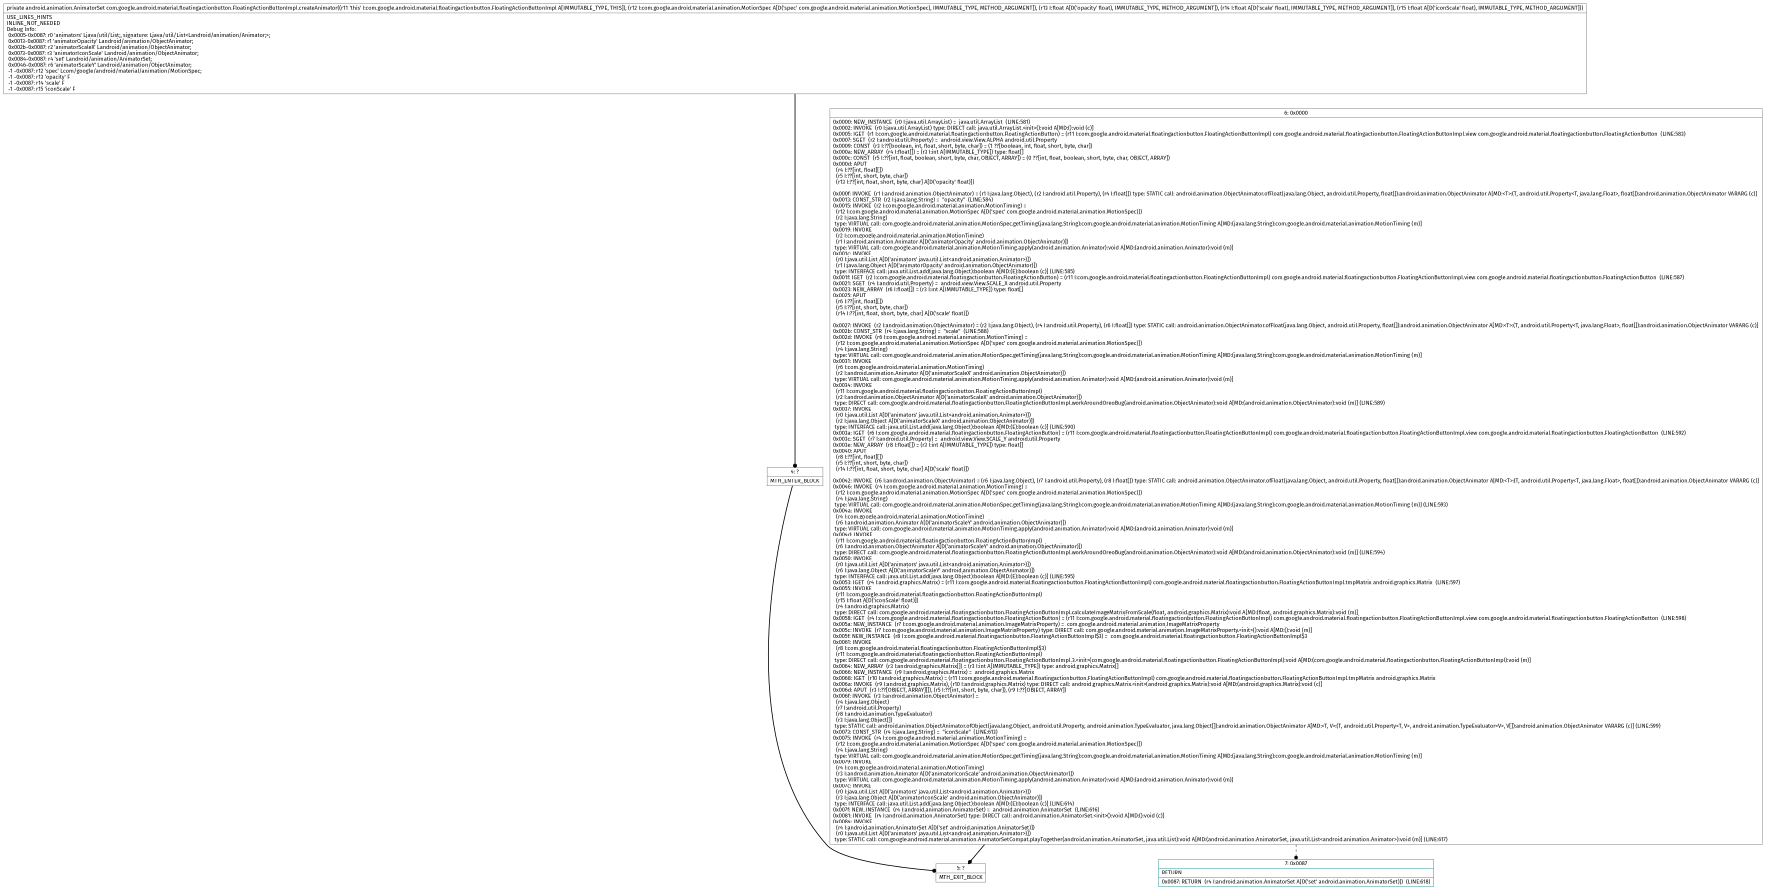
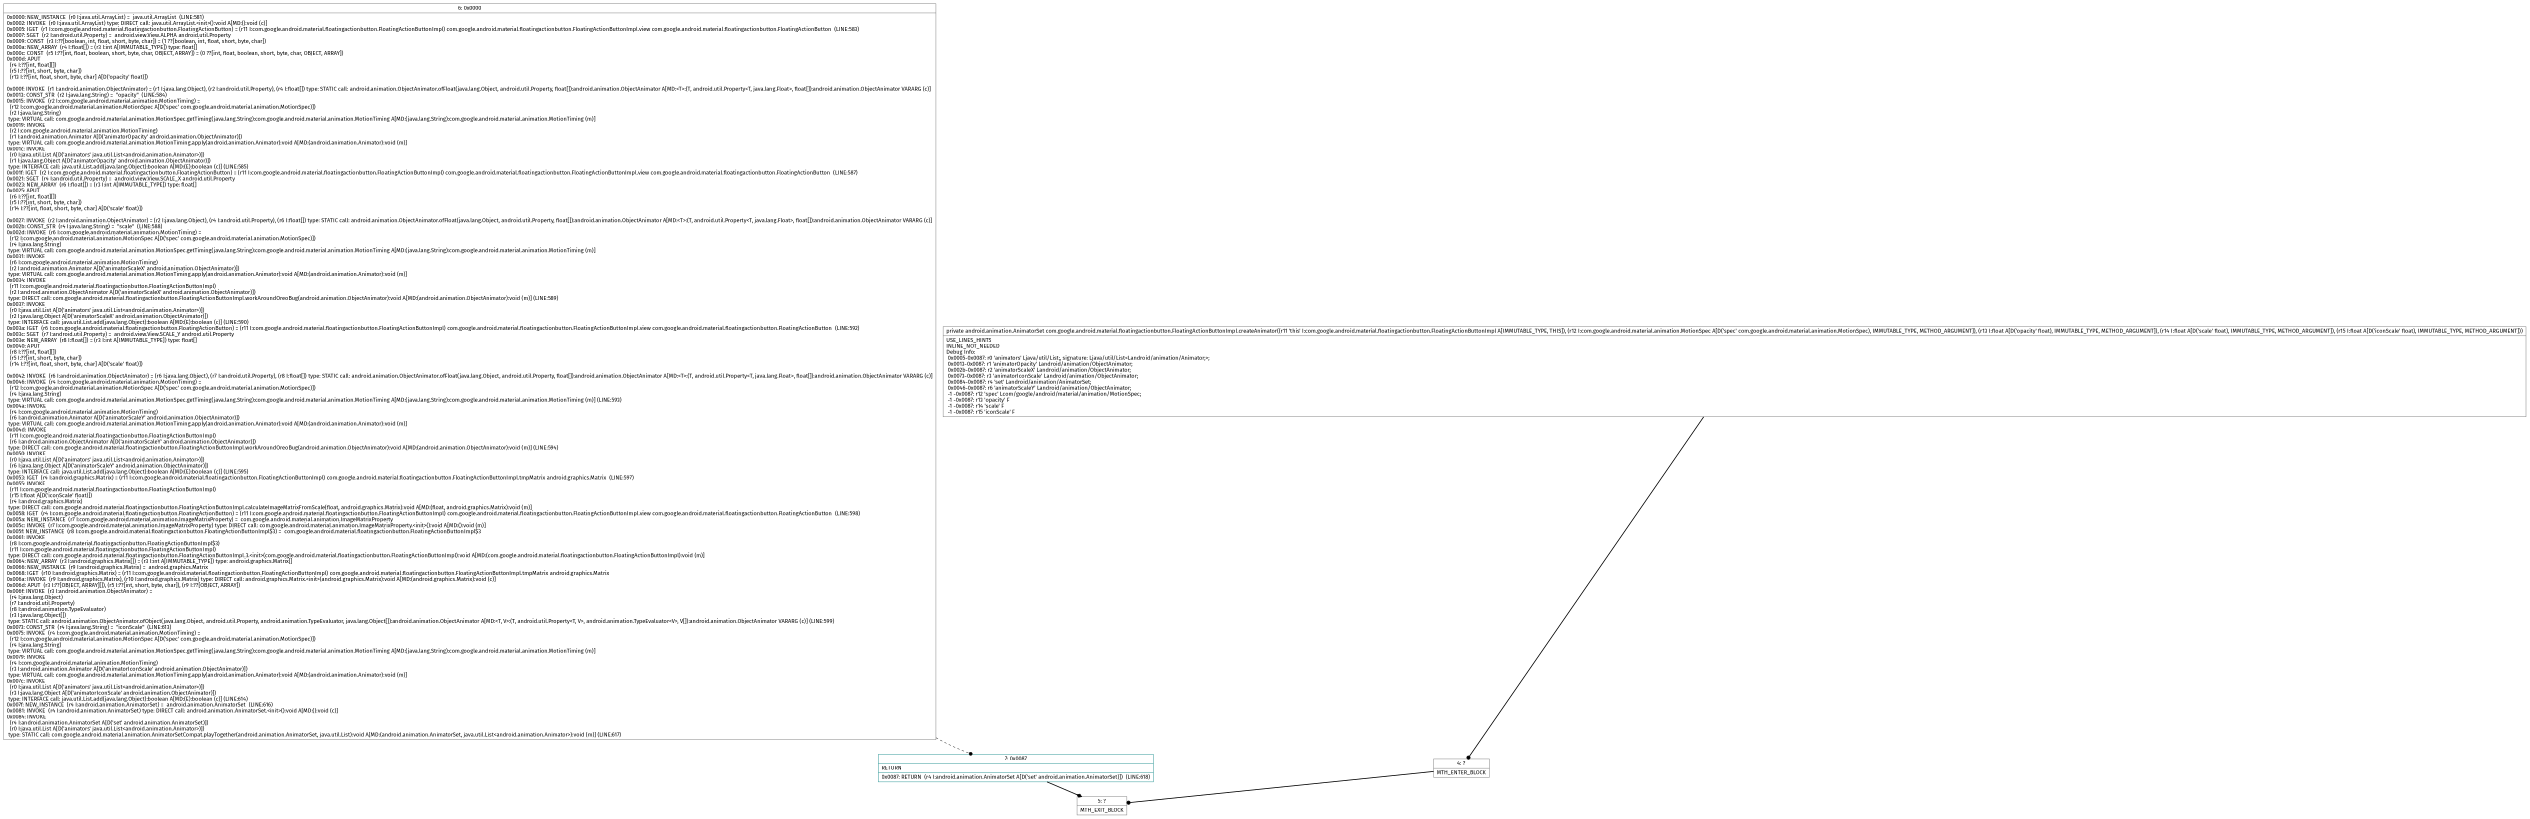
(978, 852) -> (1062, 788)
